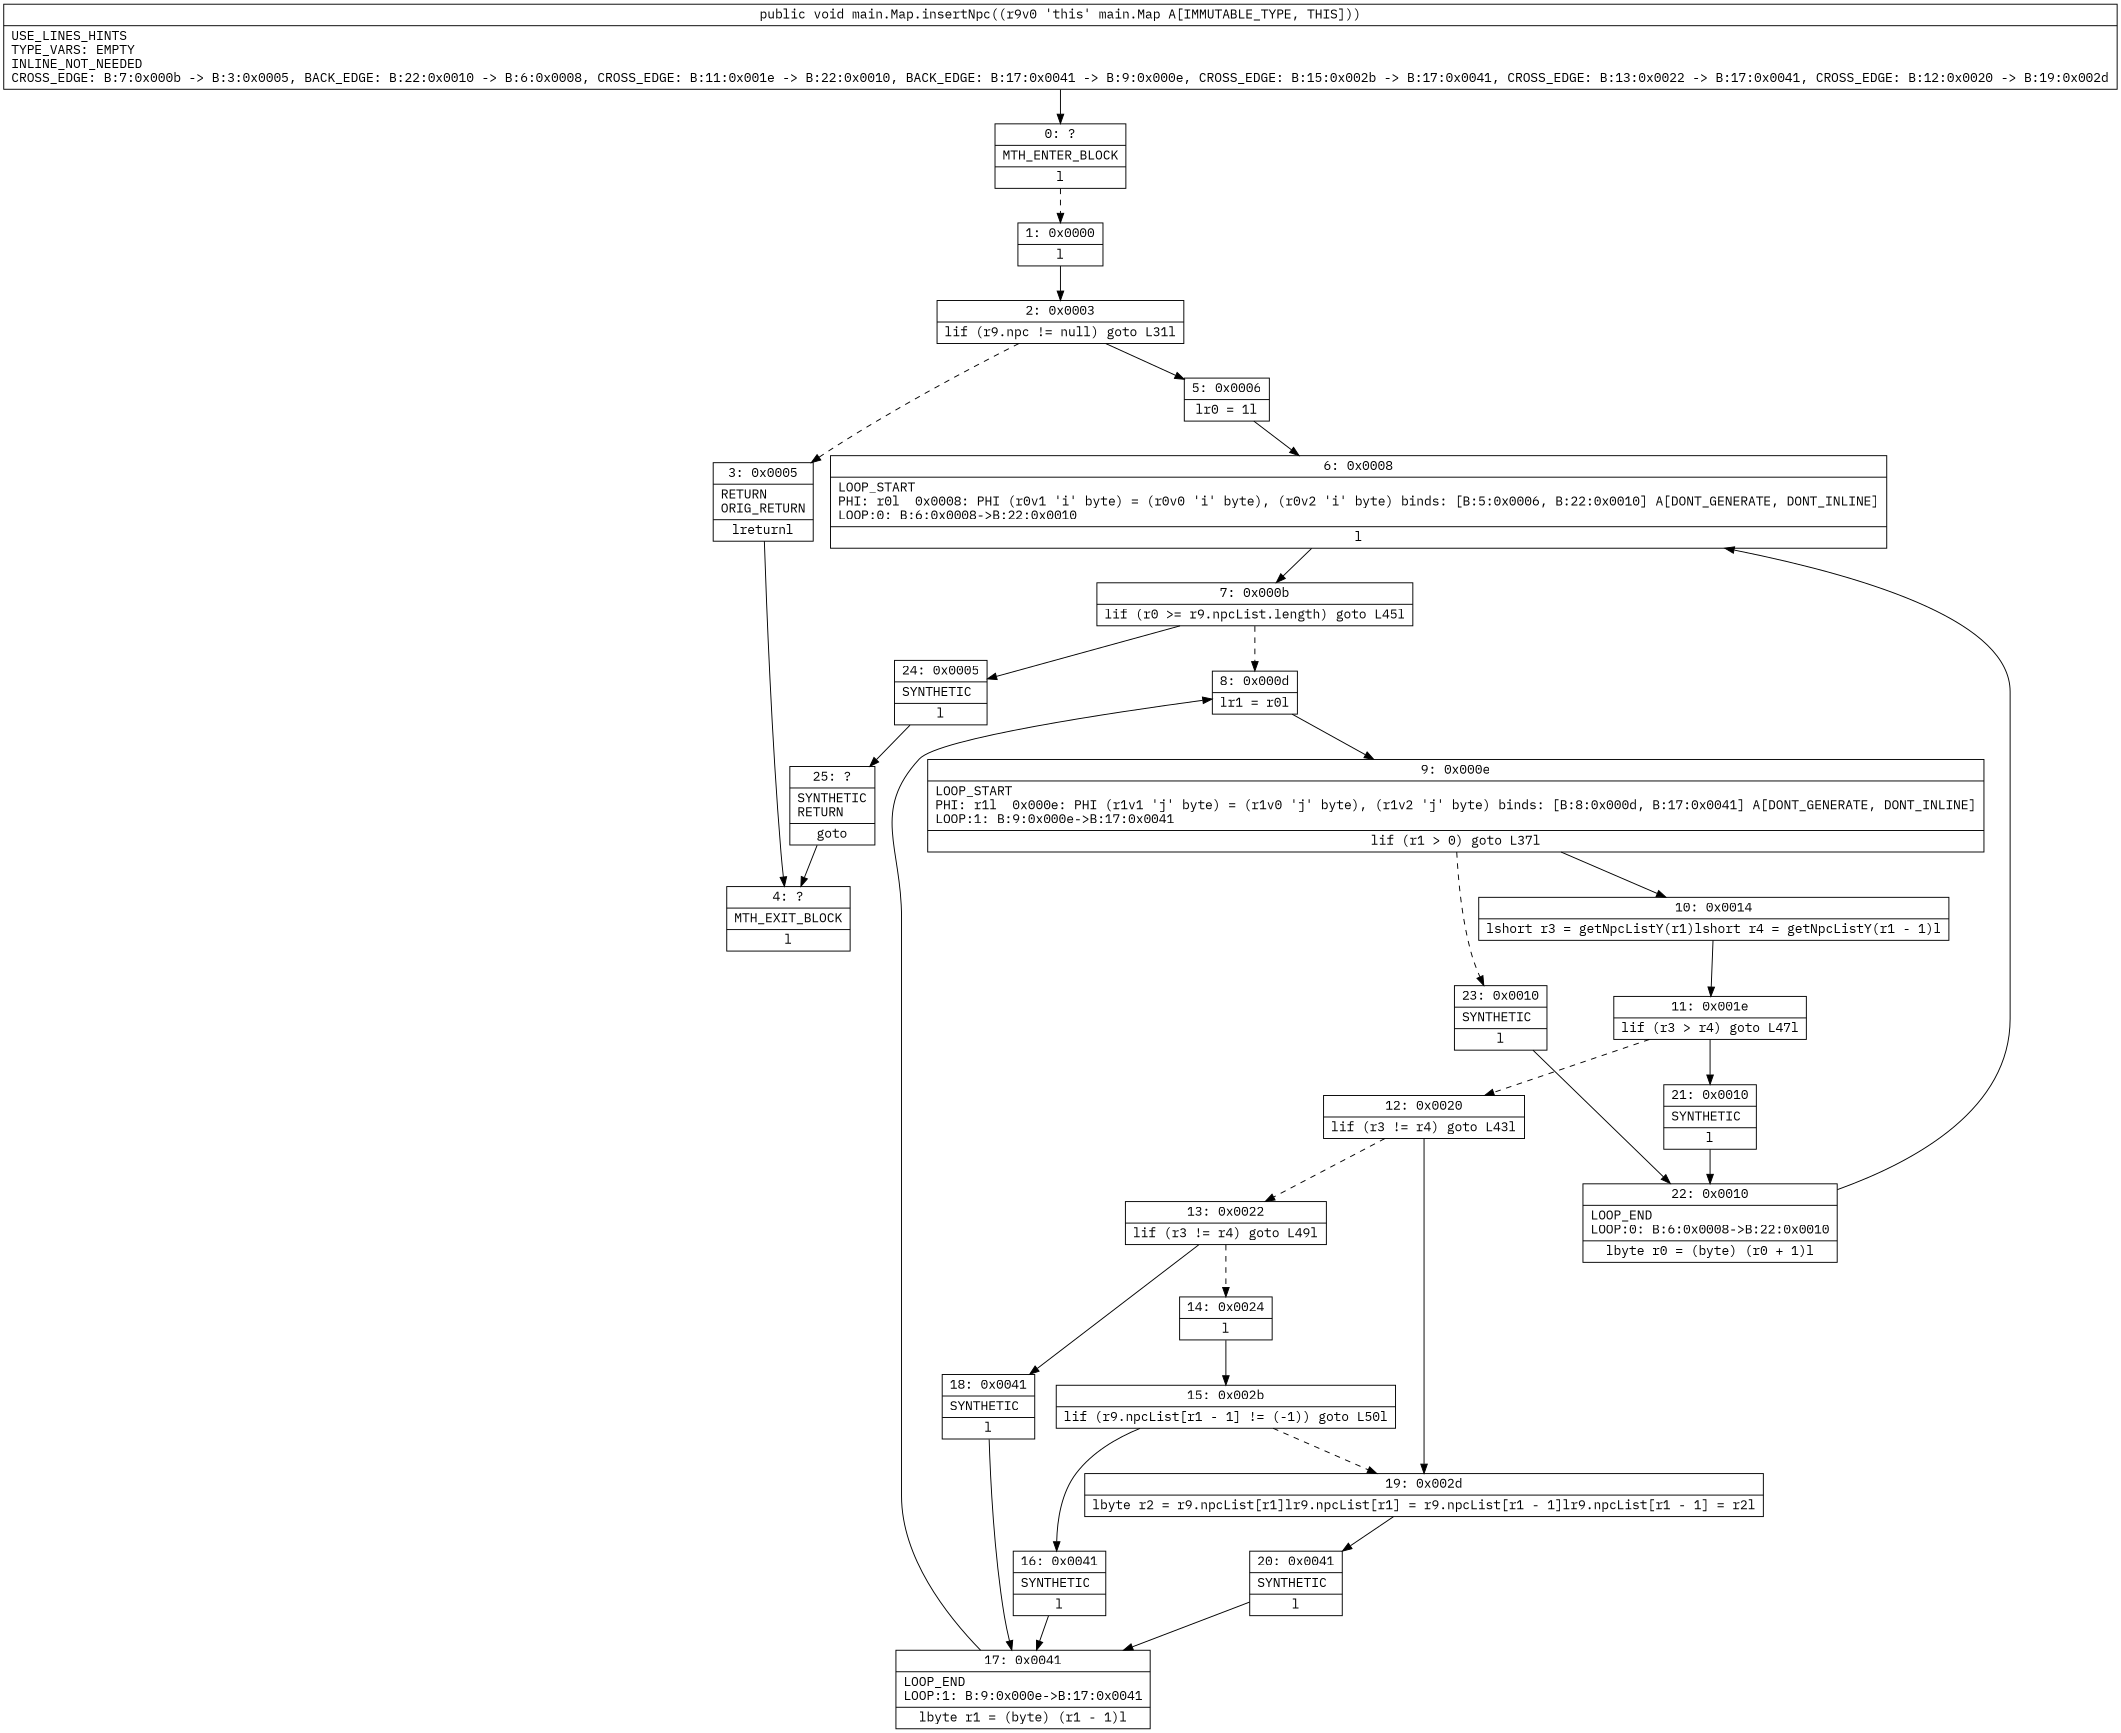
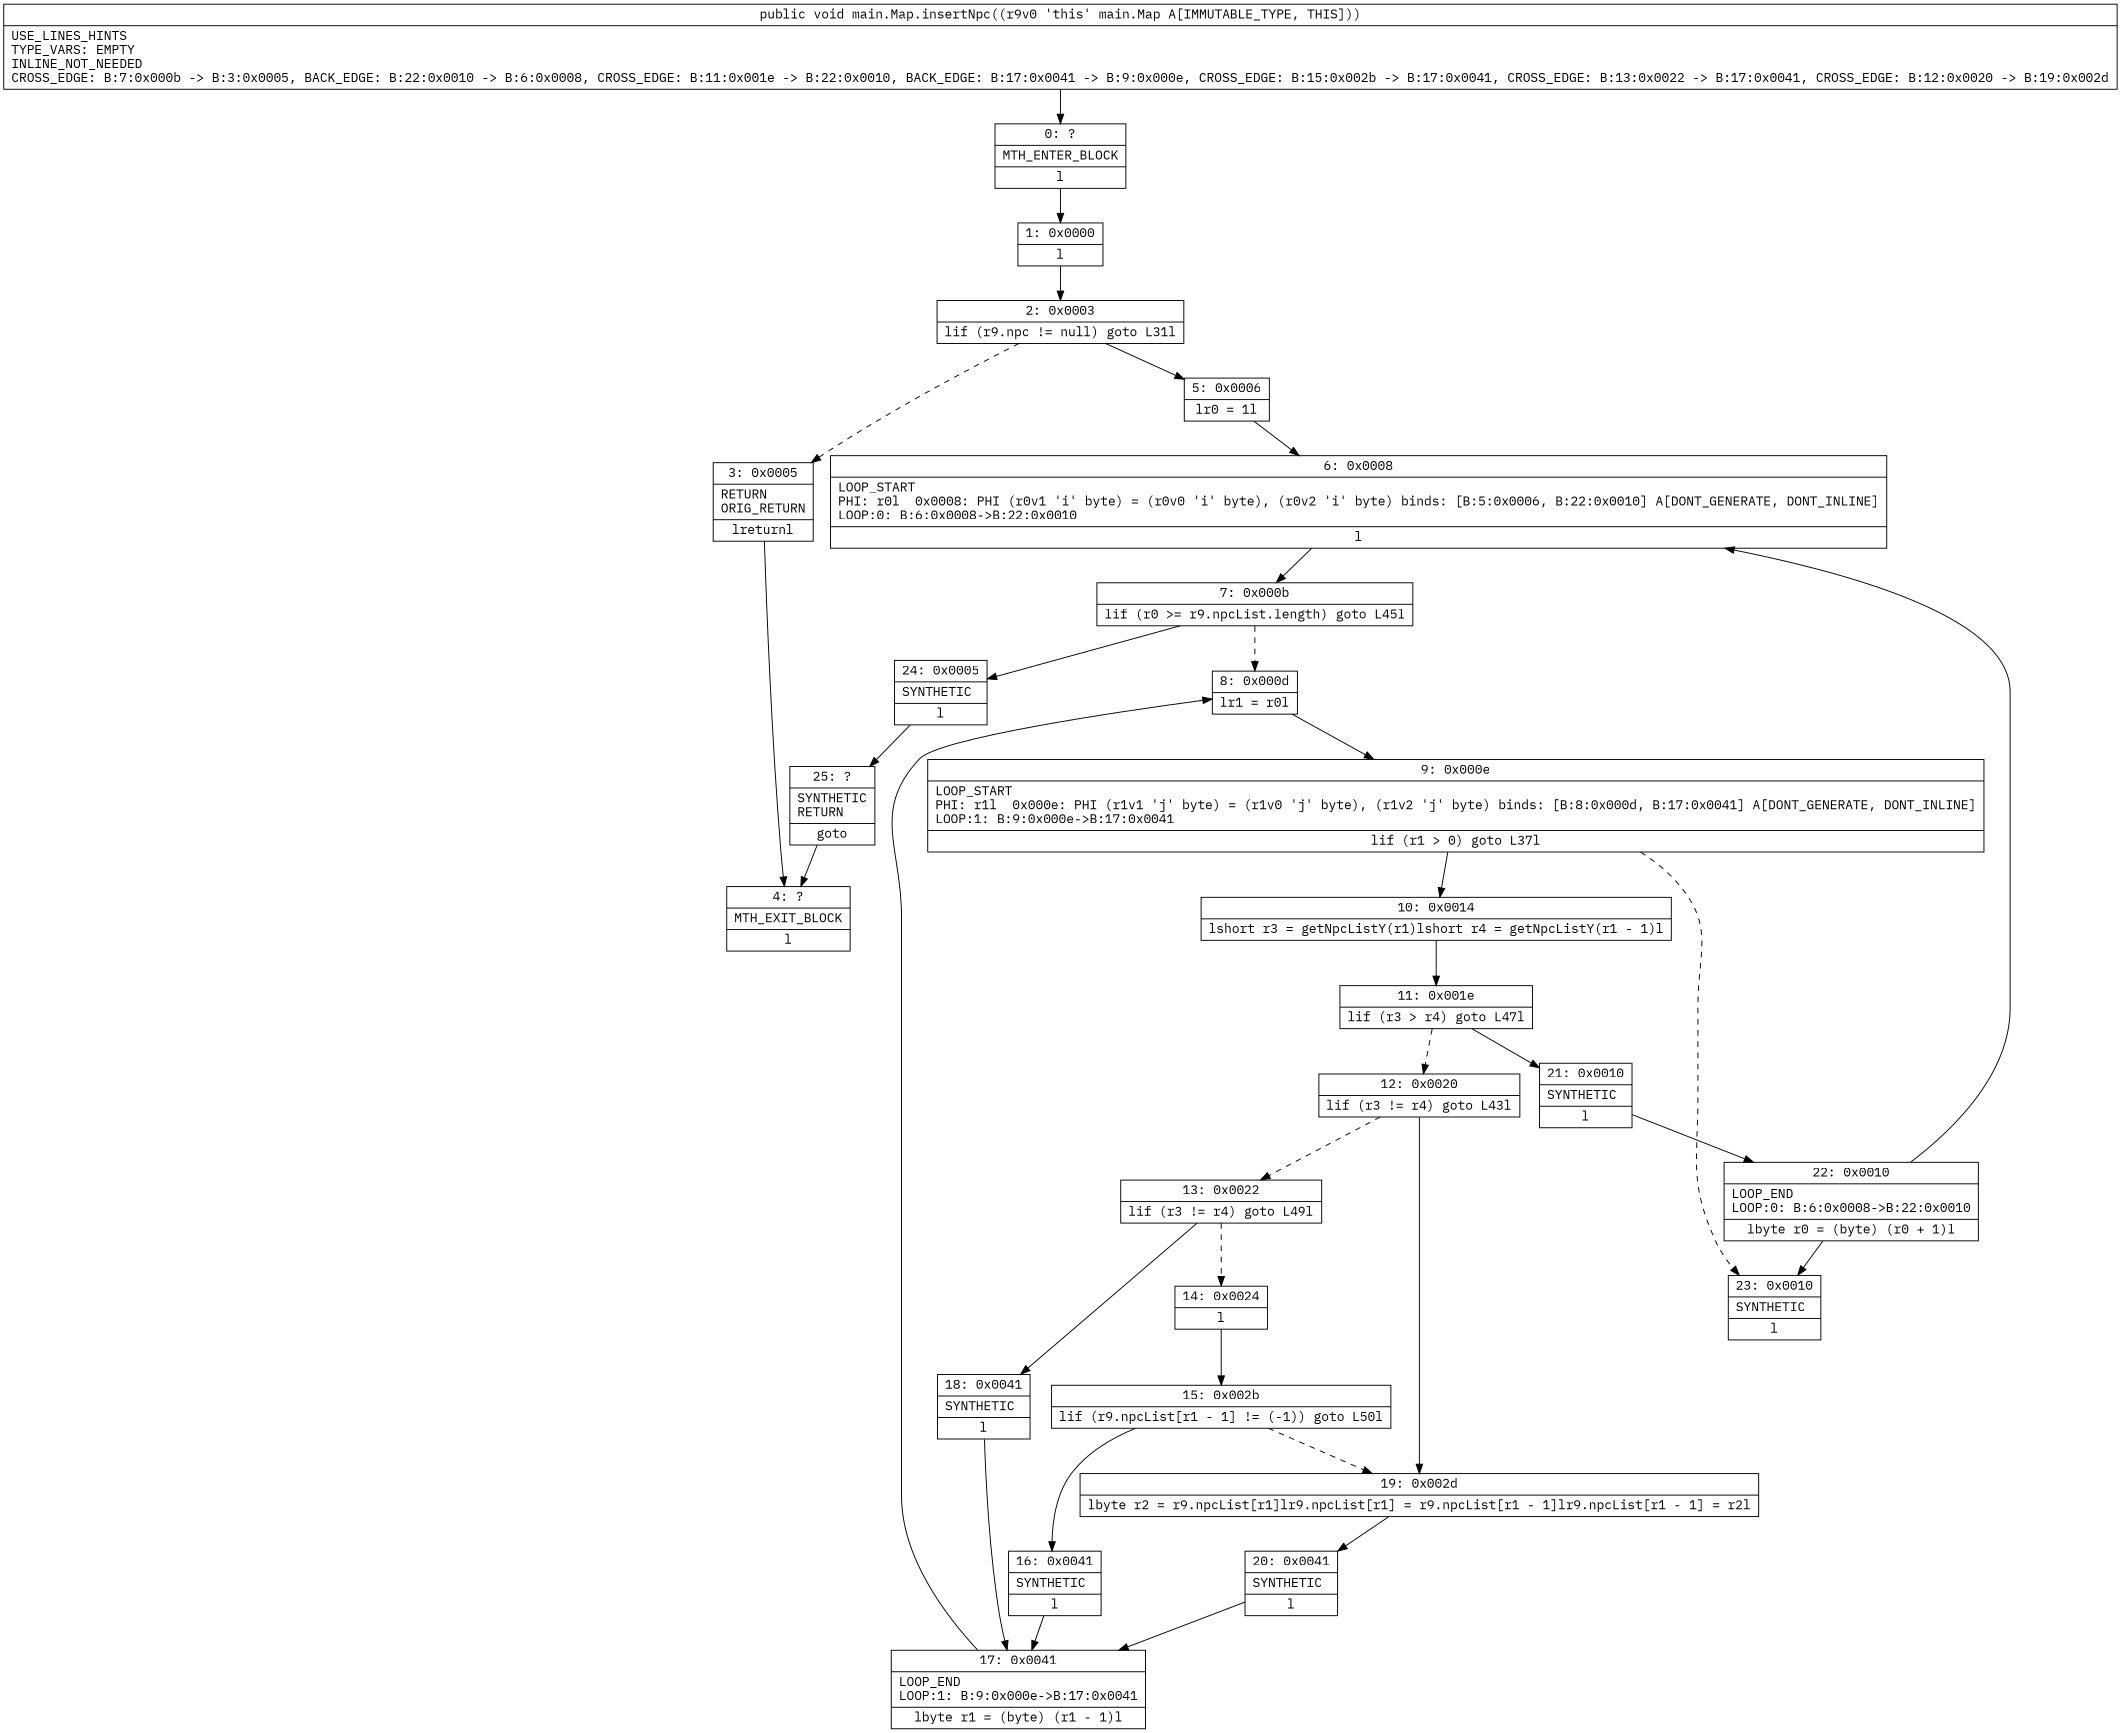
(1060, 201) -> (1060, 201)
(1598, 1114) -> (1813, 1254)
